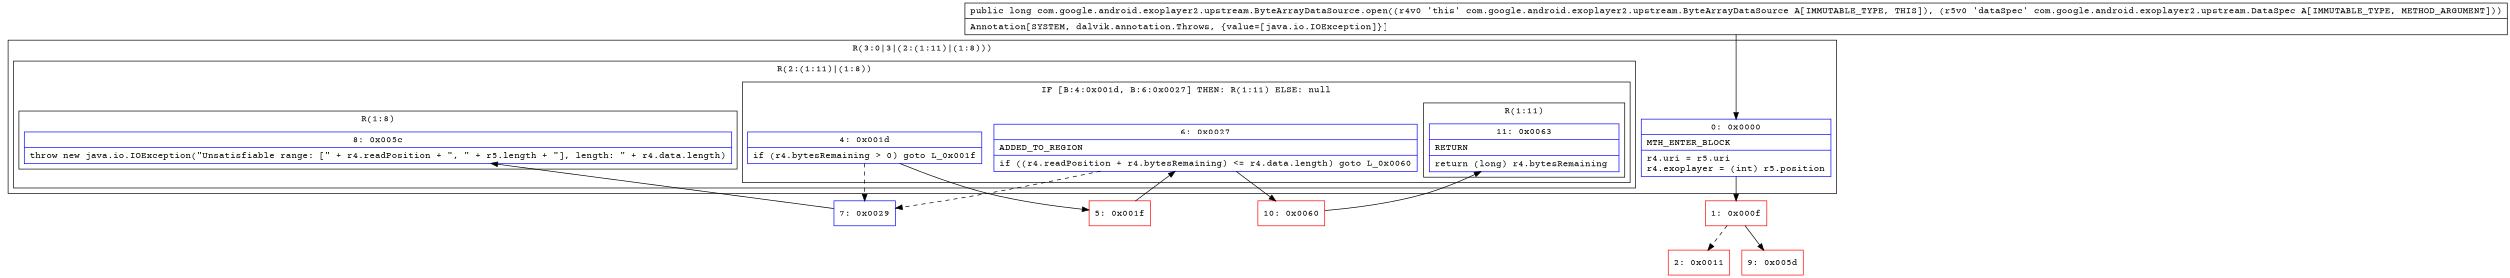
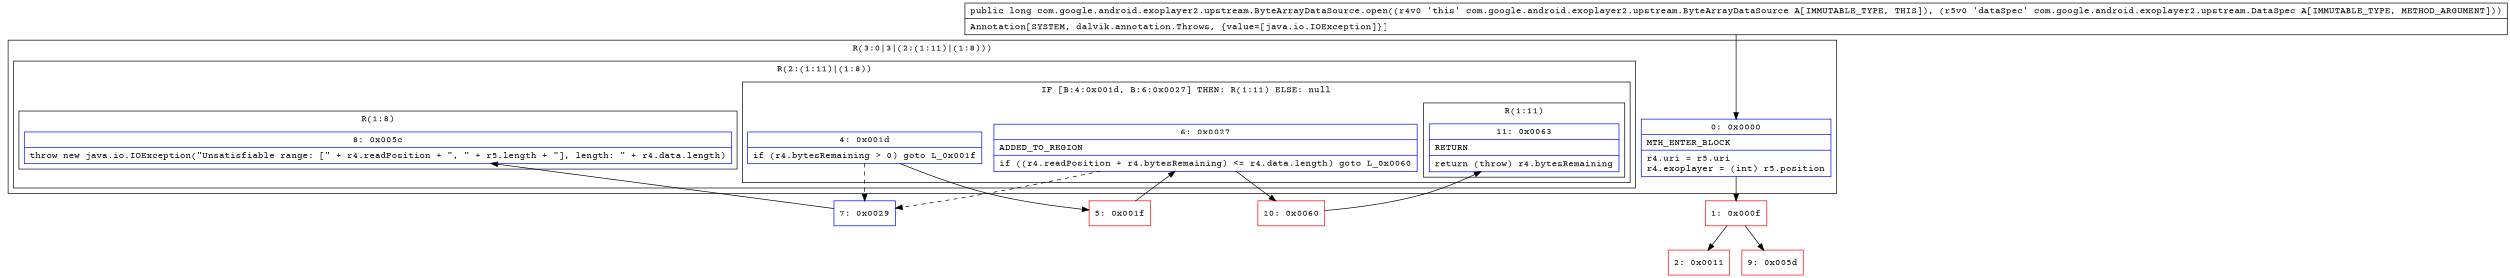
(1521, 163) -> (1524, 163)
(1720, 235) -> (1720, 235)
